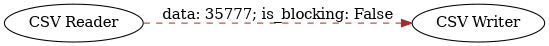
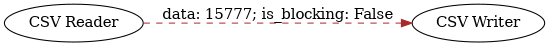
(278, 15) -> (278, 15)
